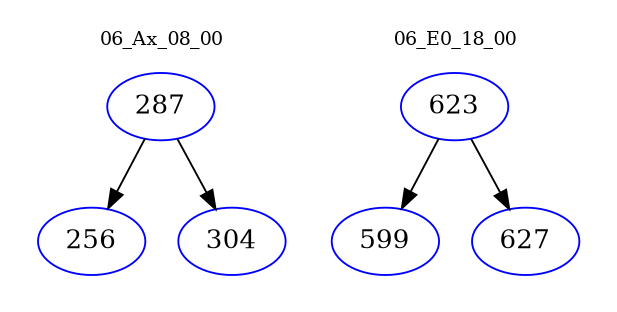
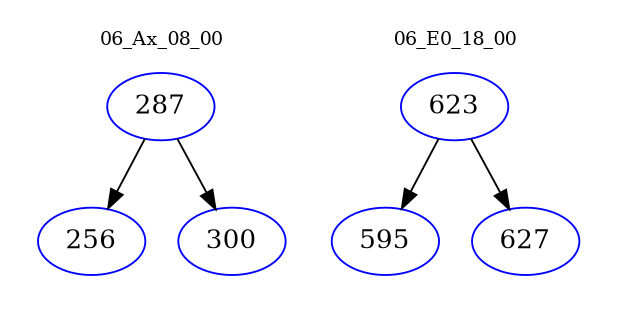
(232, 241) -> (232, 241)
(385, 241) -> (385, 241)
